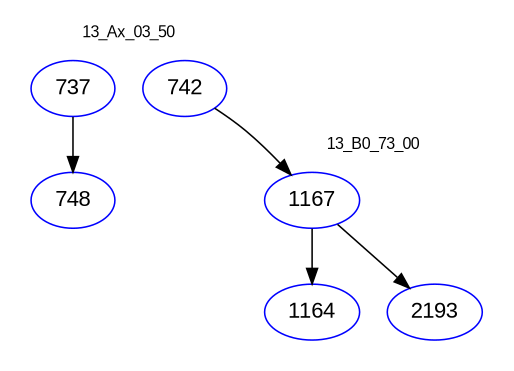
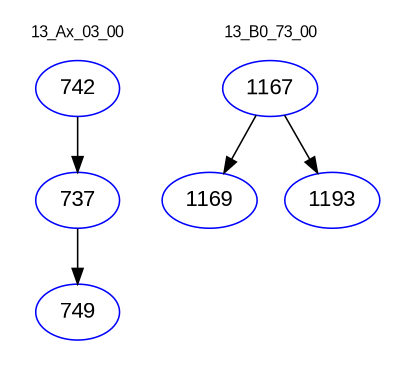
(129, 33) -> (78, 33)
(262, 145) -> (78, 137)
(73, 200) -> (78, 312)
(312, 312) -> (210, 200)
(435, 312) -> (332, 200)
